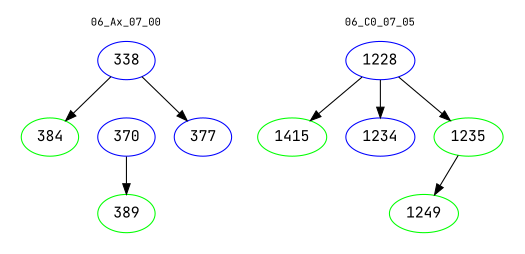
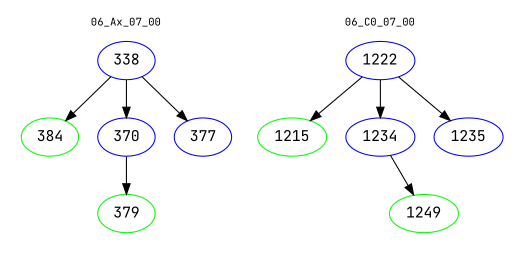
(380, 23) -> (380, 23)
(380, 61) -> (380, 61)
none -> (126, 94)
(292, 137) -> (292, 137)
(469, 137) -> (469, 137)
(449, 170) -> (399, 170)
(126, 214) -> (126, 214)
